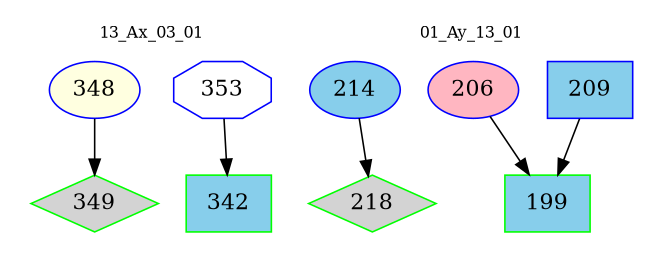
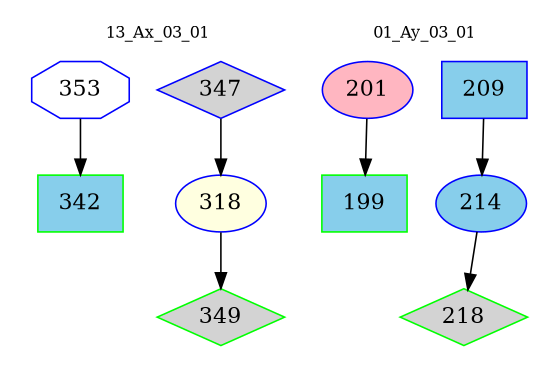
(471, 34) -> (424, 34)
(95, 90) -> (221, 204)
none -> (221, 90)
(473, 90) -> (368, 90)
(572, 139) -> (483, 139)
